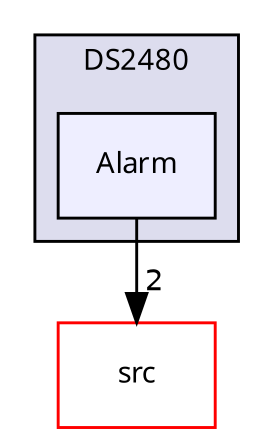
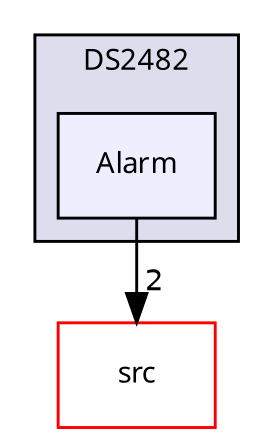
(137, 63) -> (137, 63)
